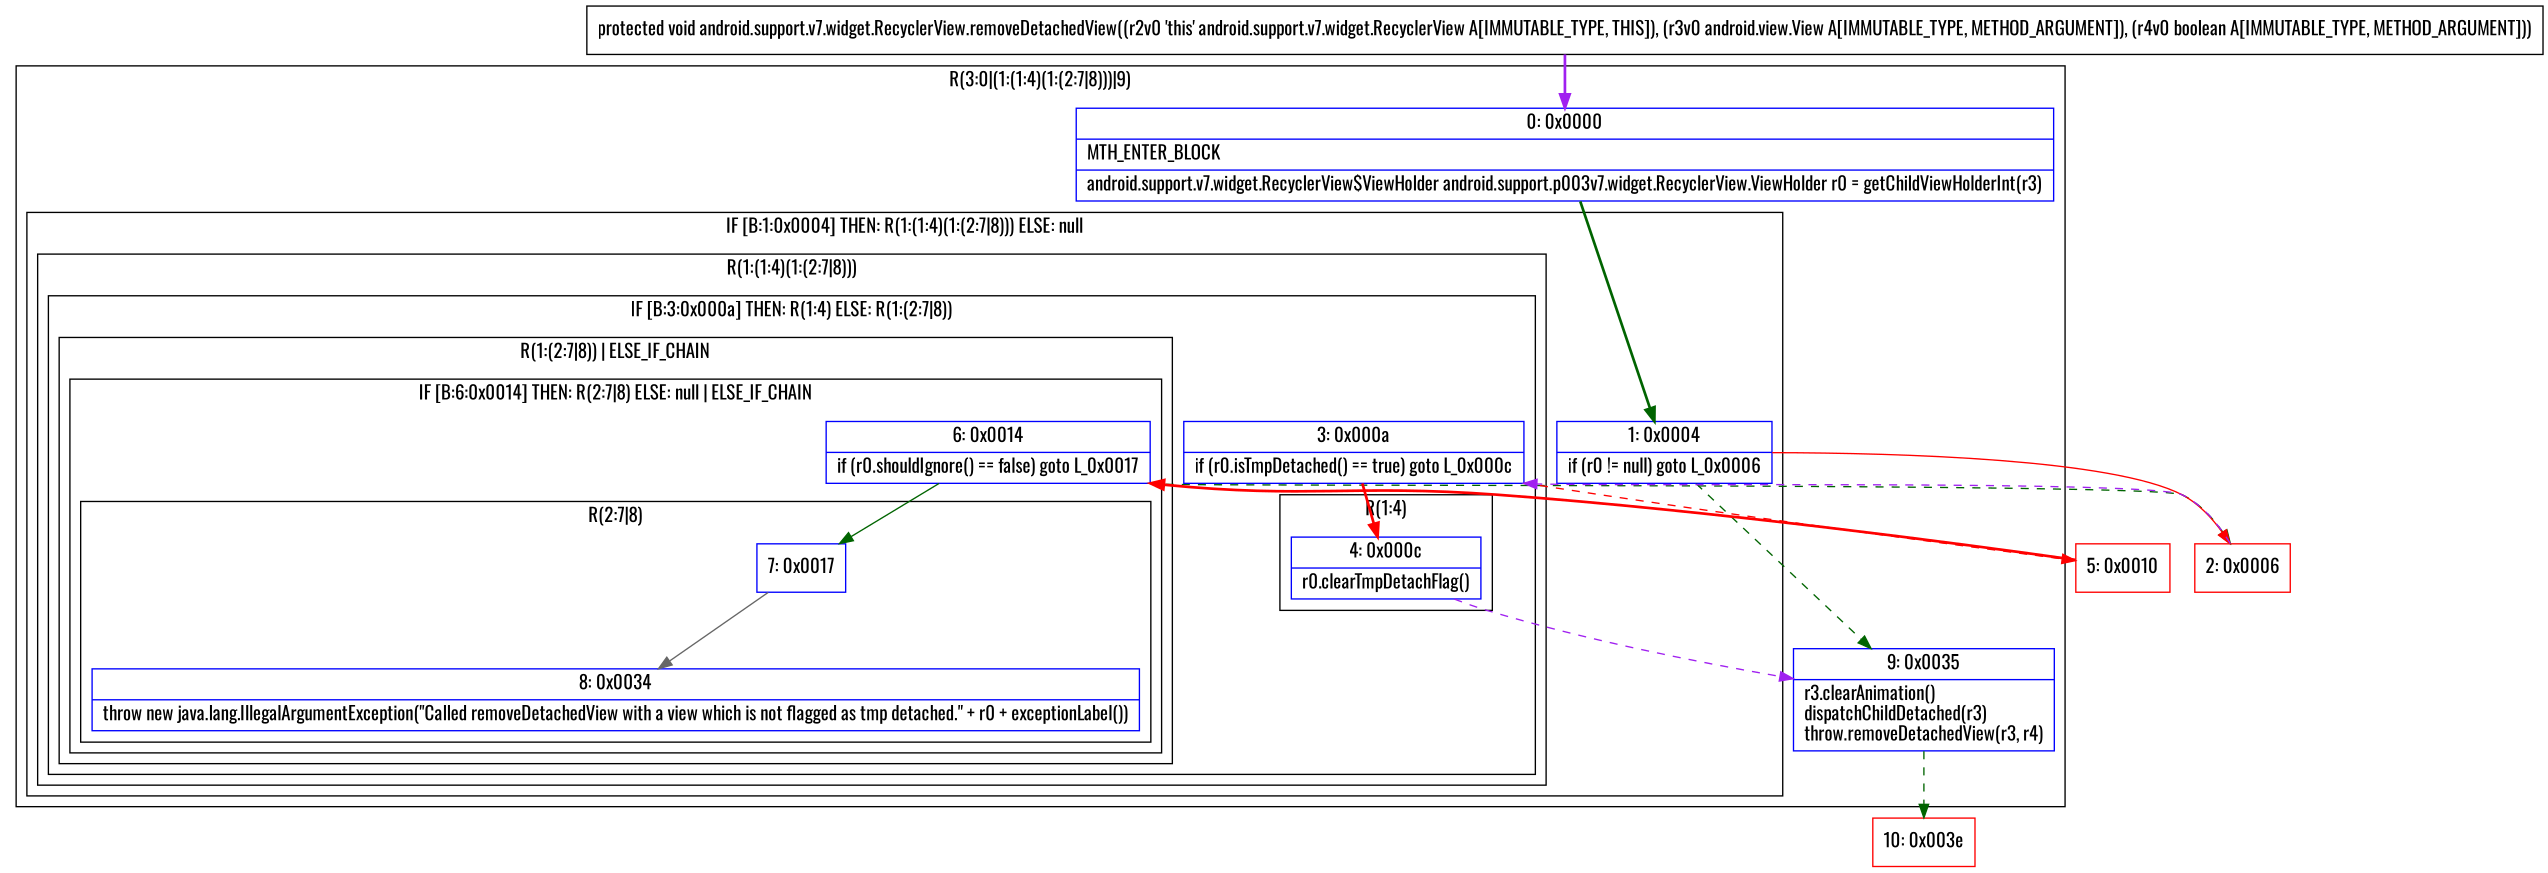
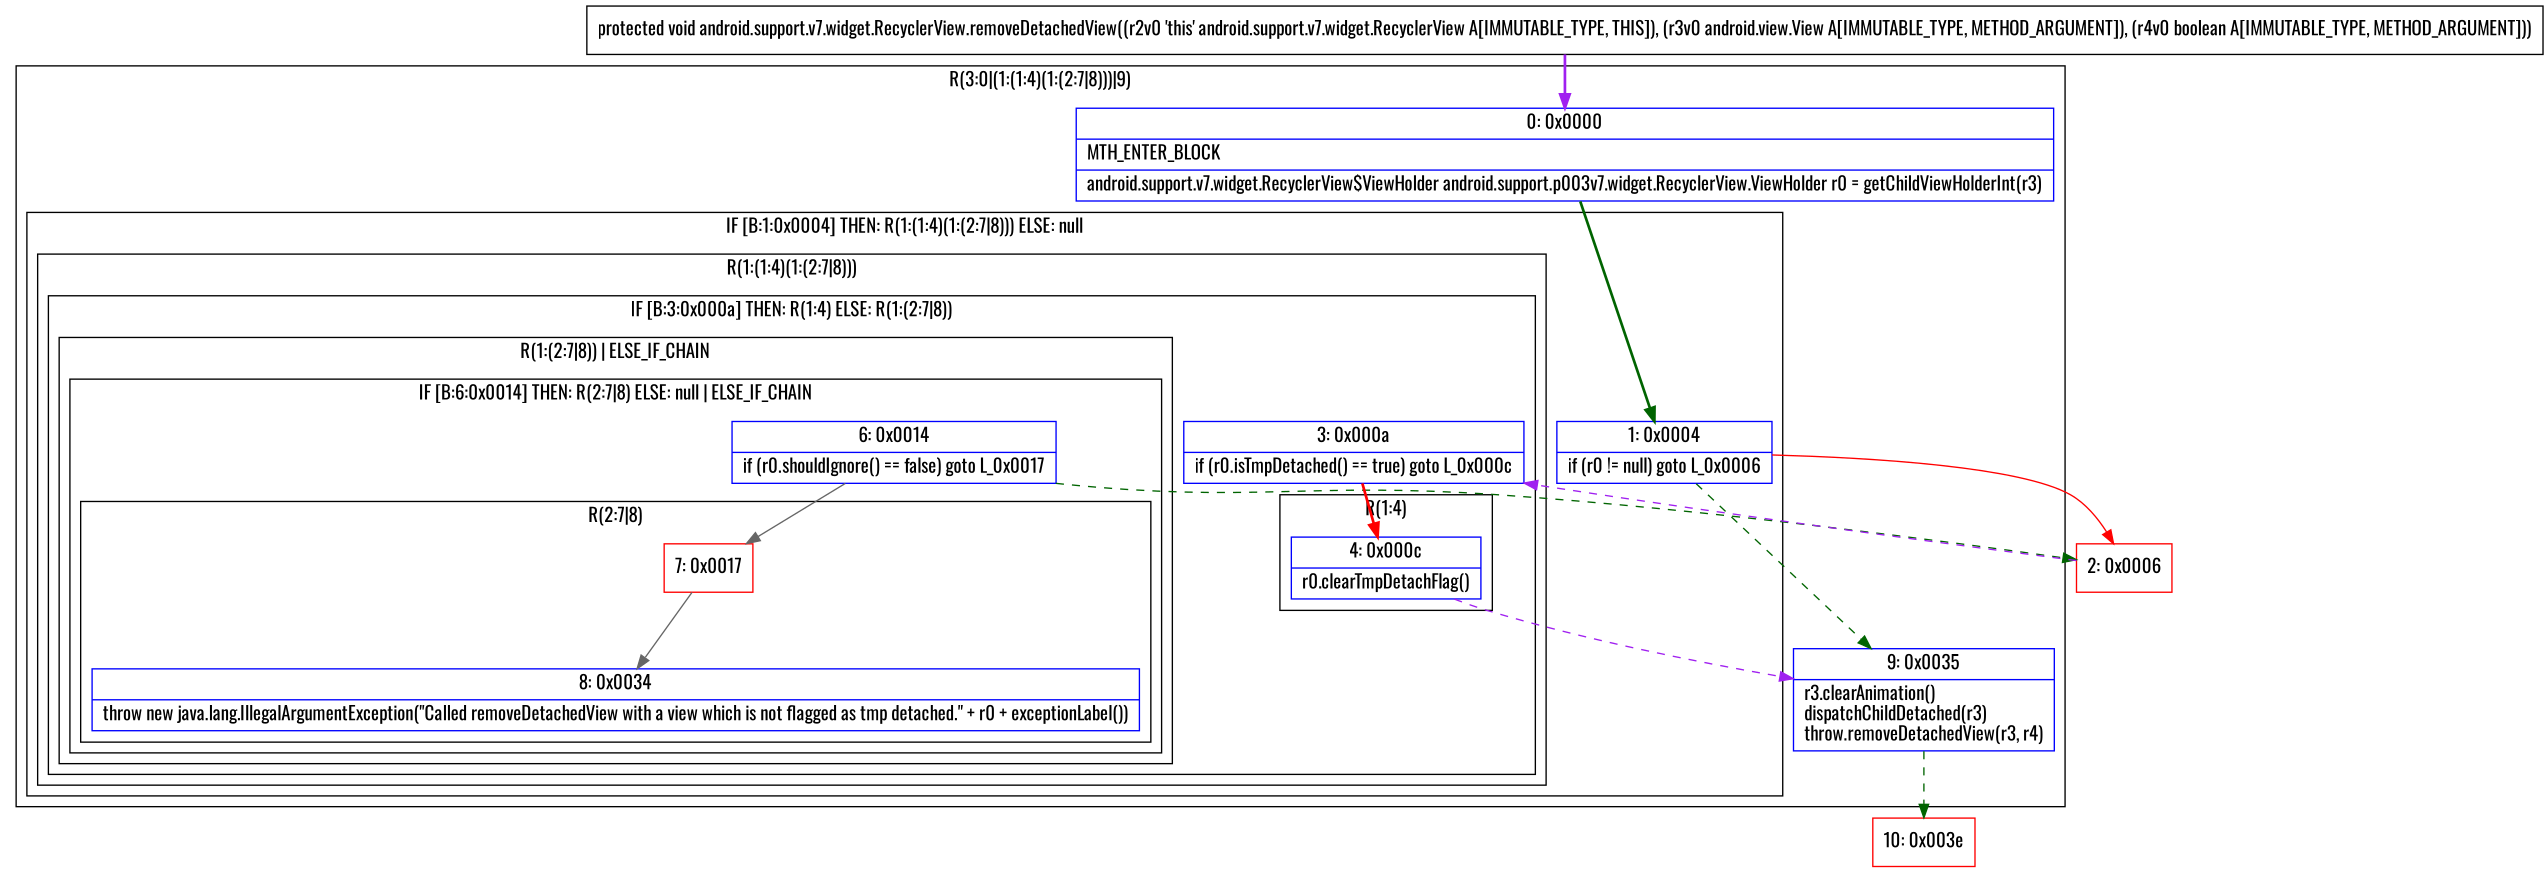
(895, 510) -> (802, 510)
(801, 568) -> (709, 568)
(2123, 568) -> none
